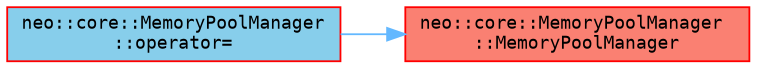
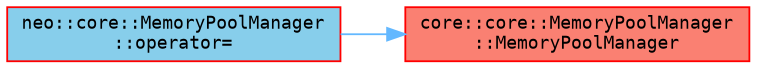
(577, 34) -> (577, 34)
